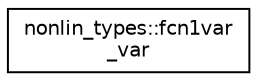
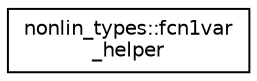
(129, 41) -> (129, 41)
